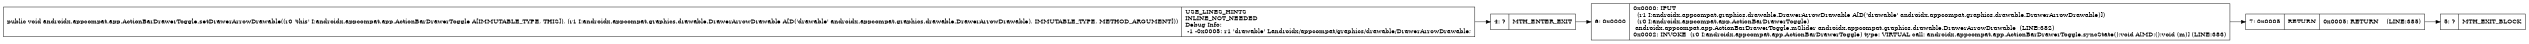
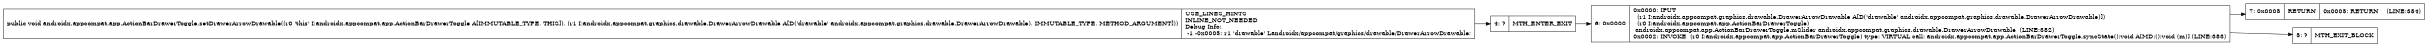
(2372, 22) -> (2372, 11)
(2430, 22) -> (2259, 34)
